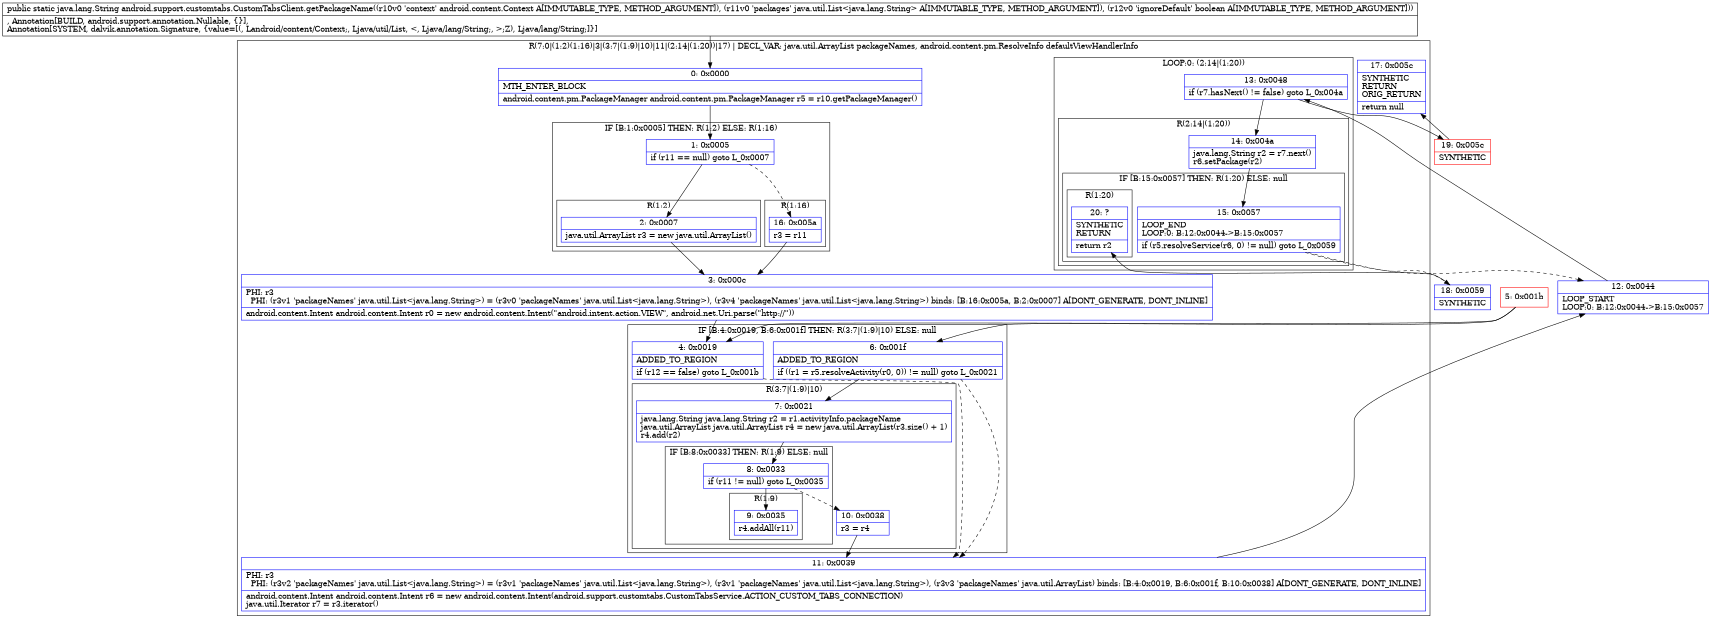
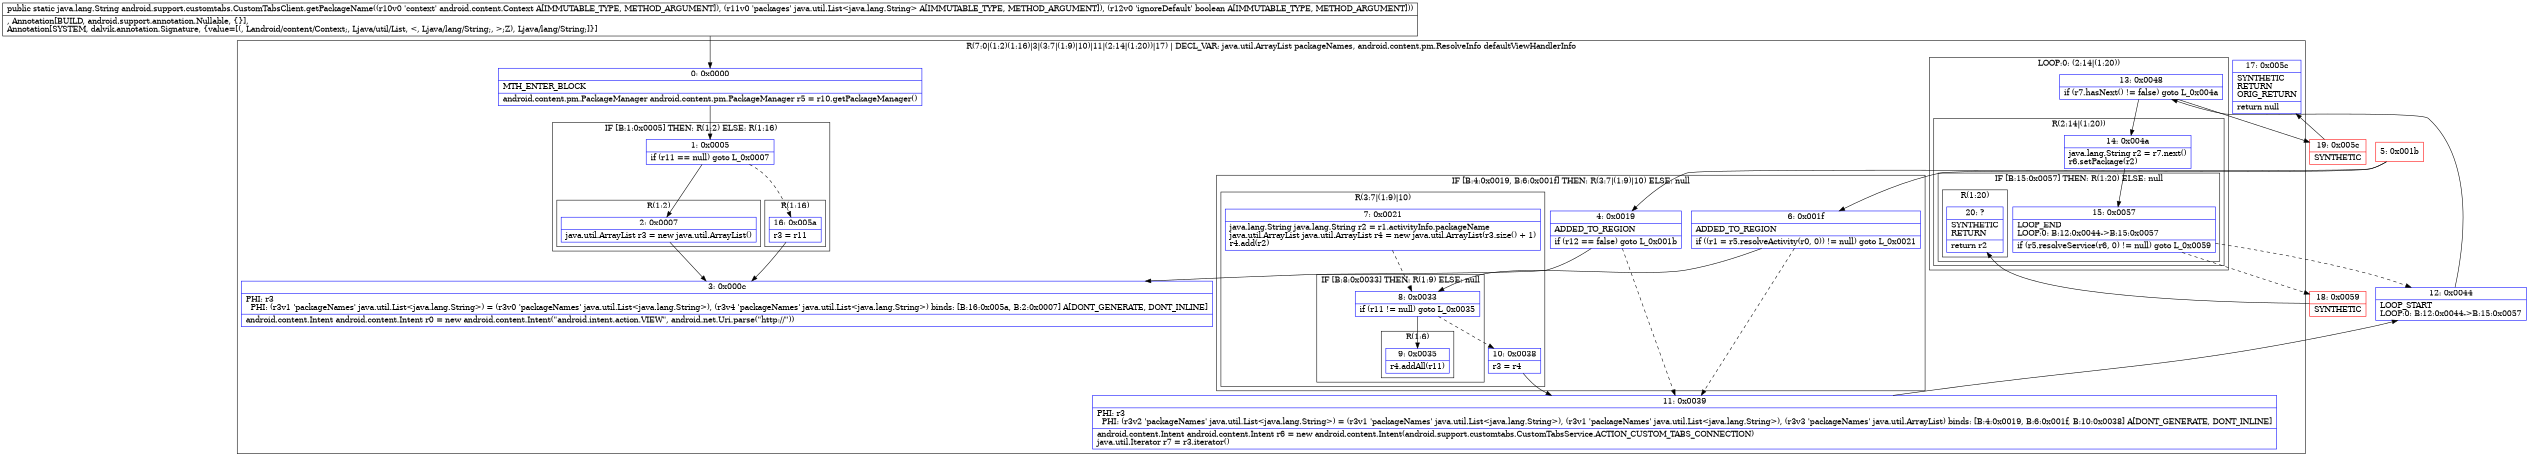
(1462, 297) -> (2338, 304)
(713, 328) -> (1307, 275)
(845, 389) -> (1603, 272)
(779, 450) -> (1401, 268)
(766, 499) -> (1418, 337)
